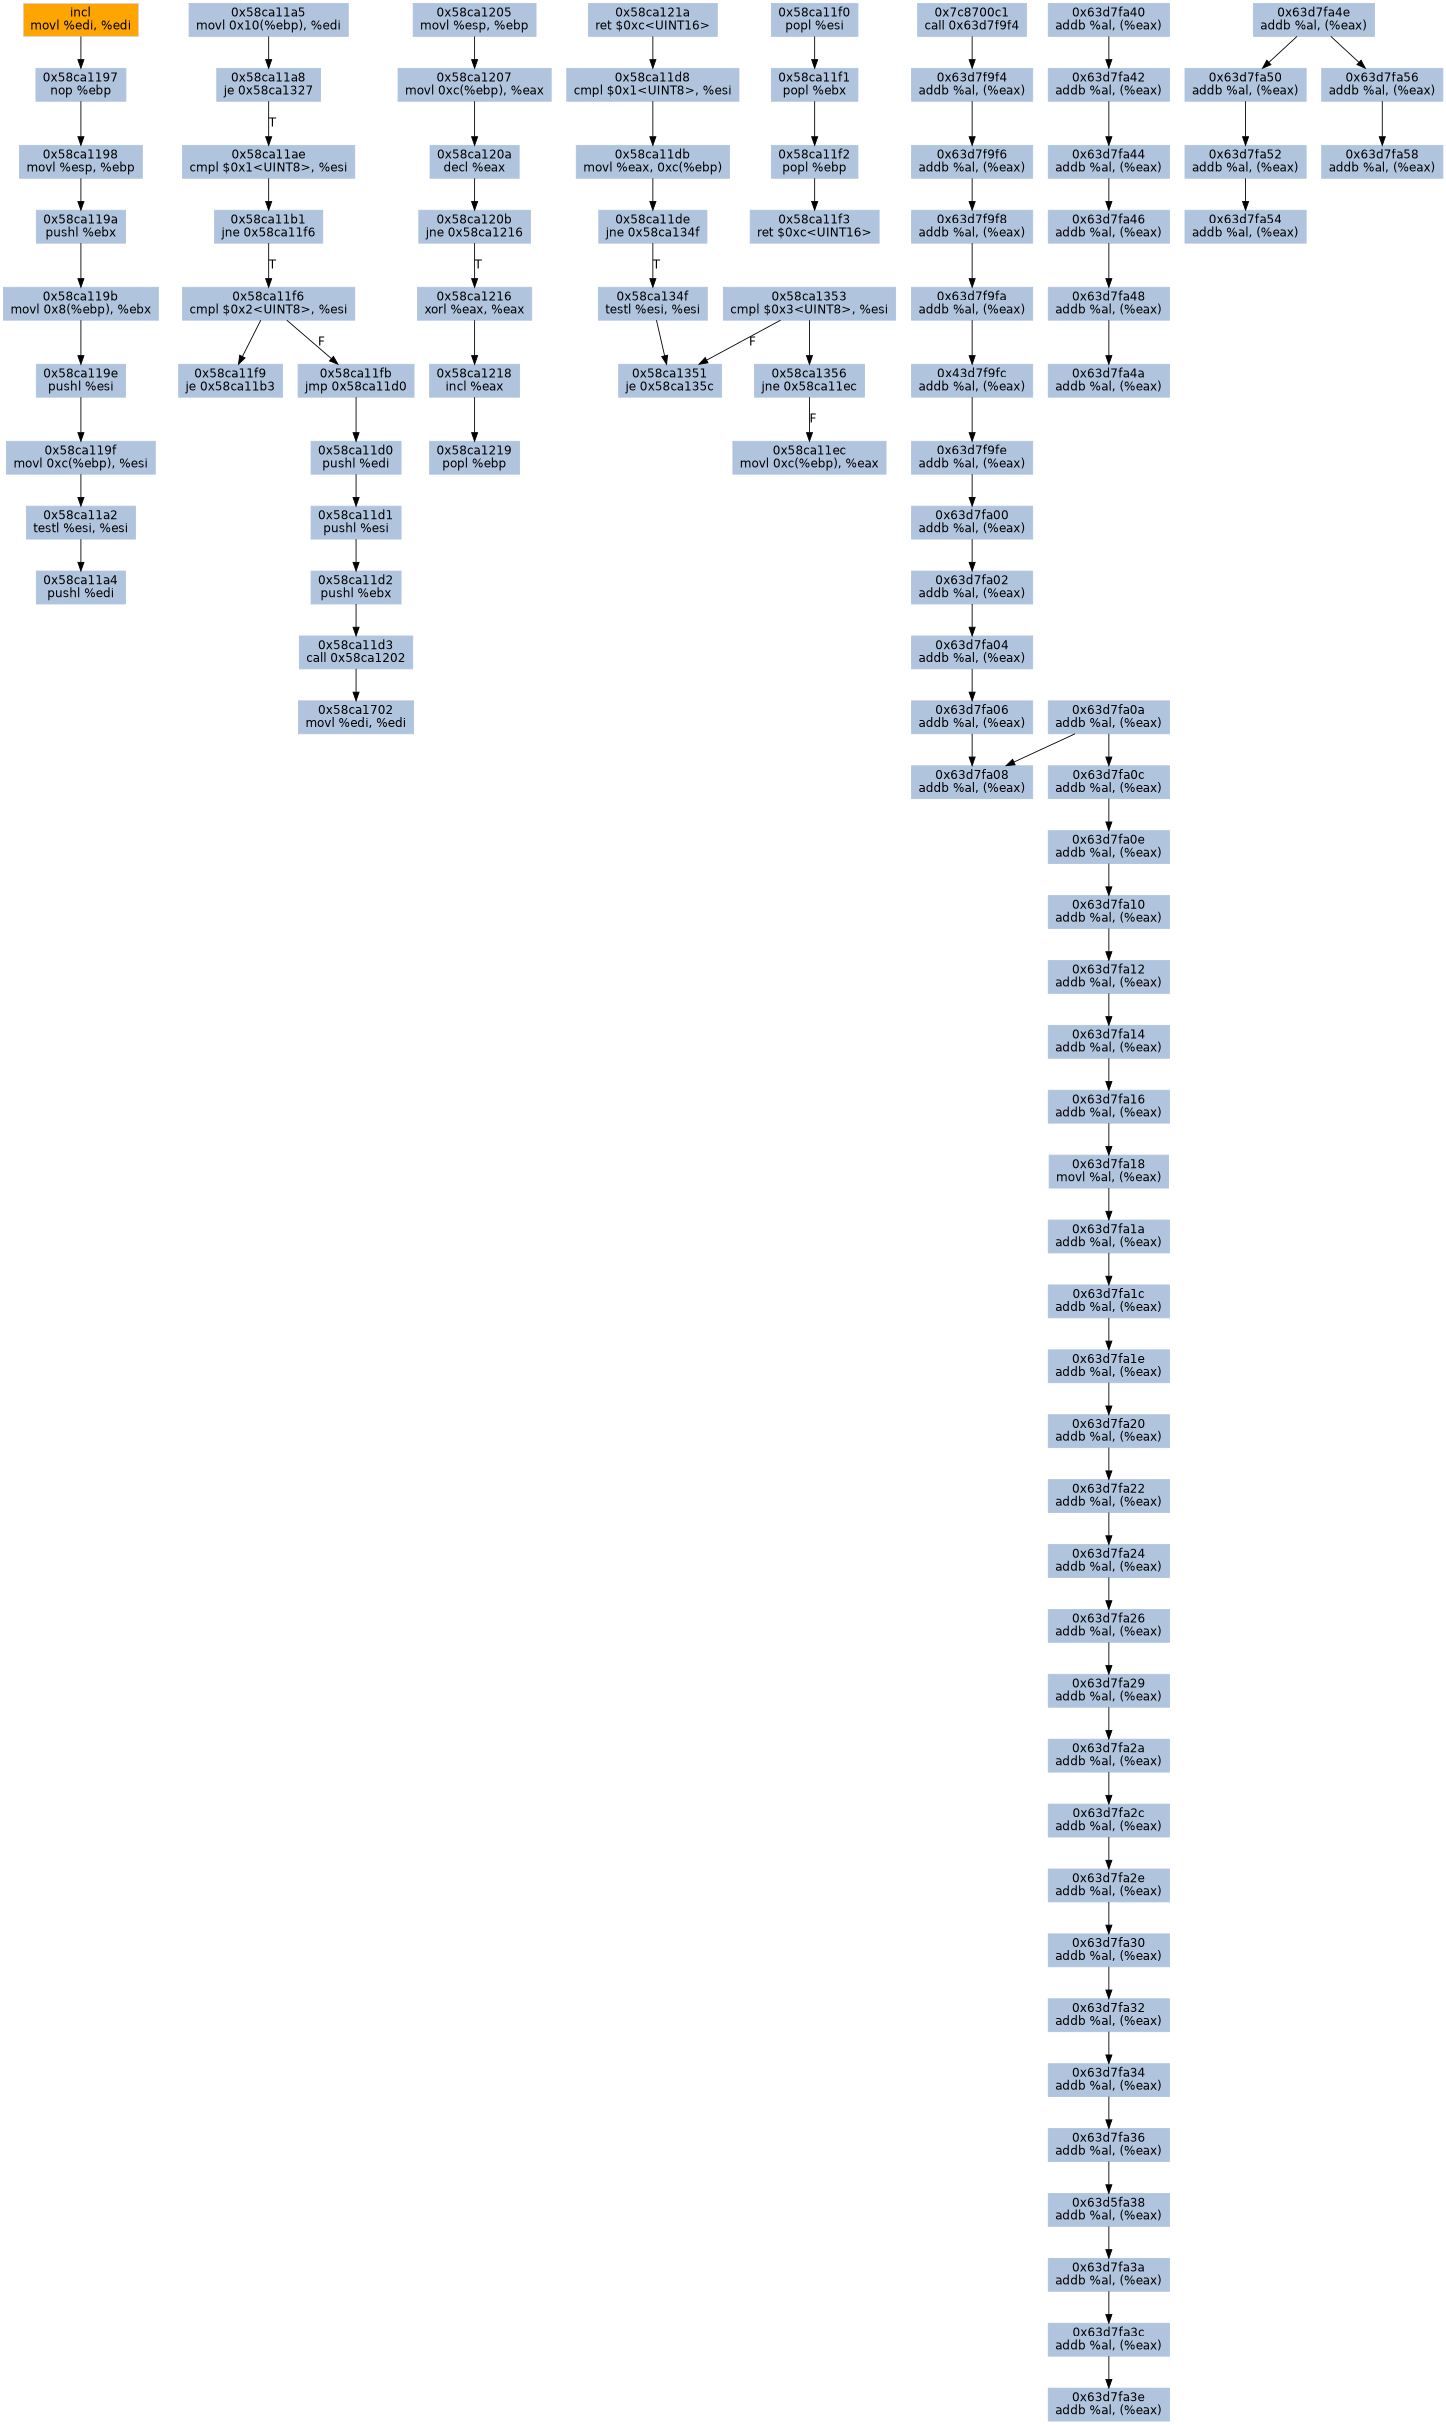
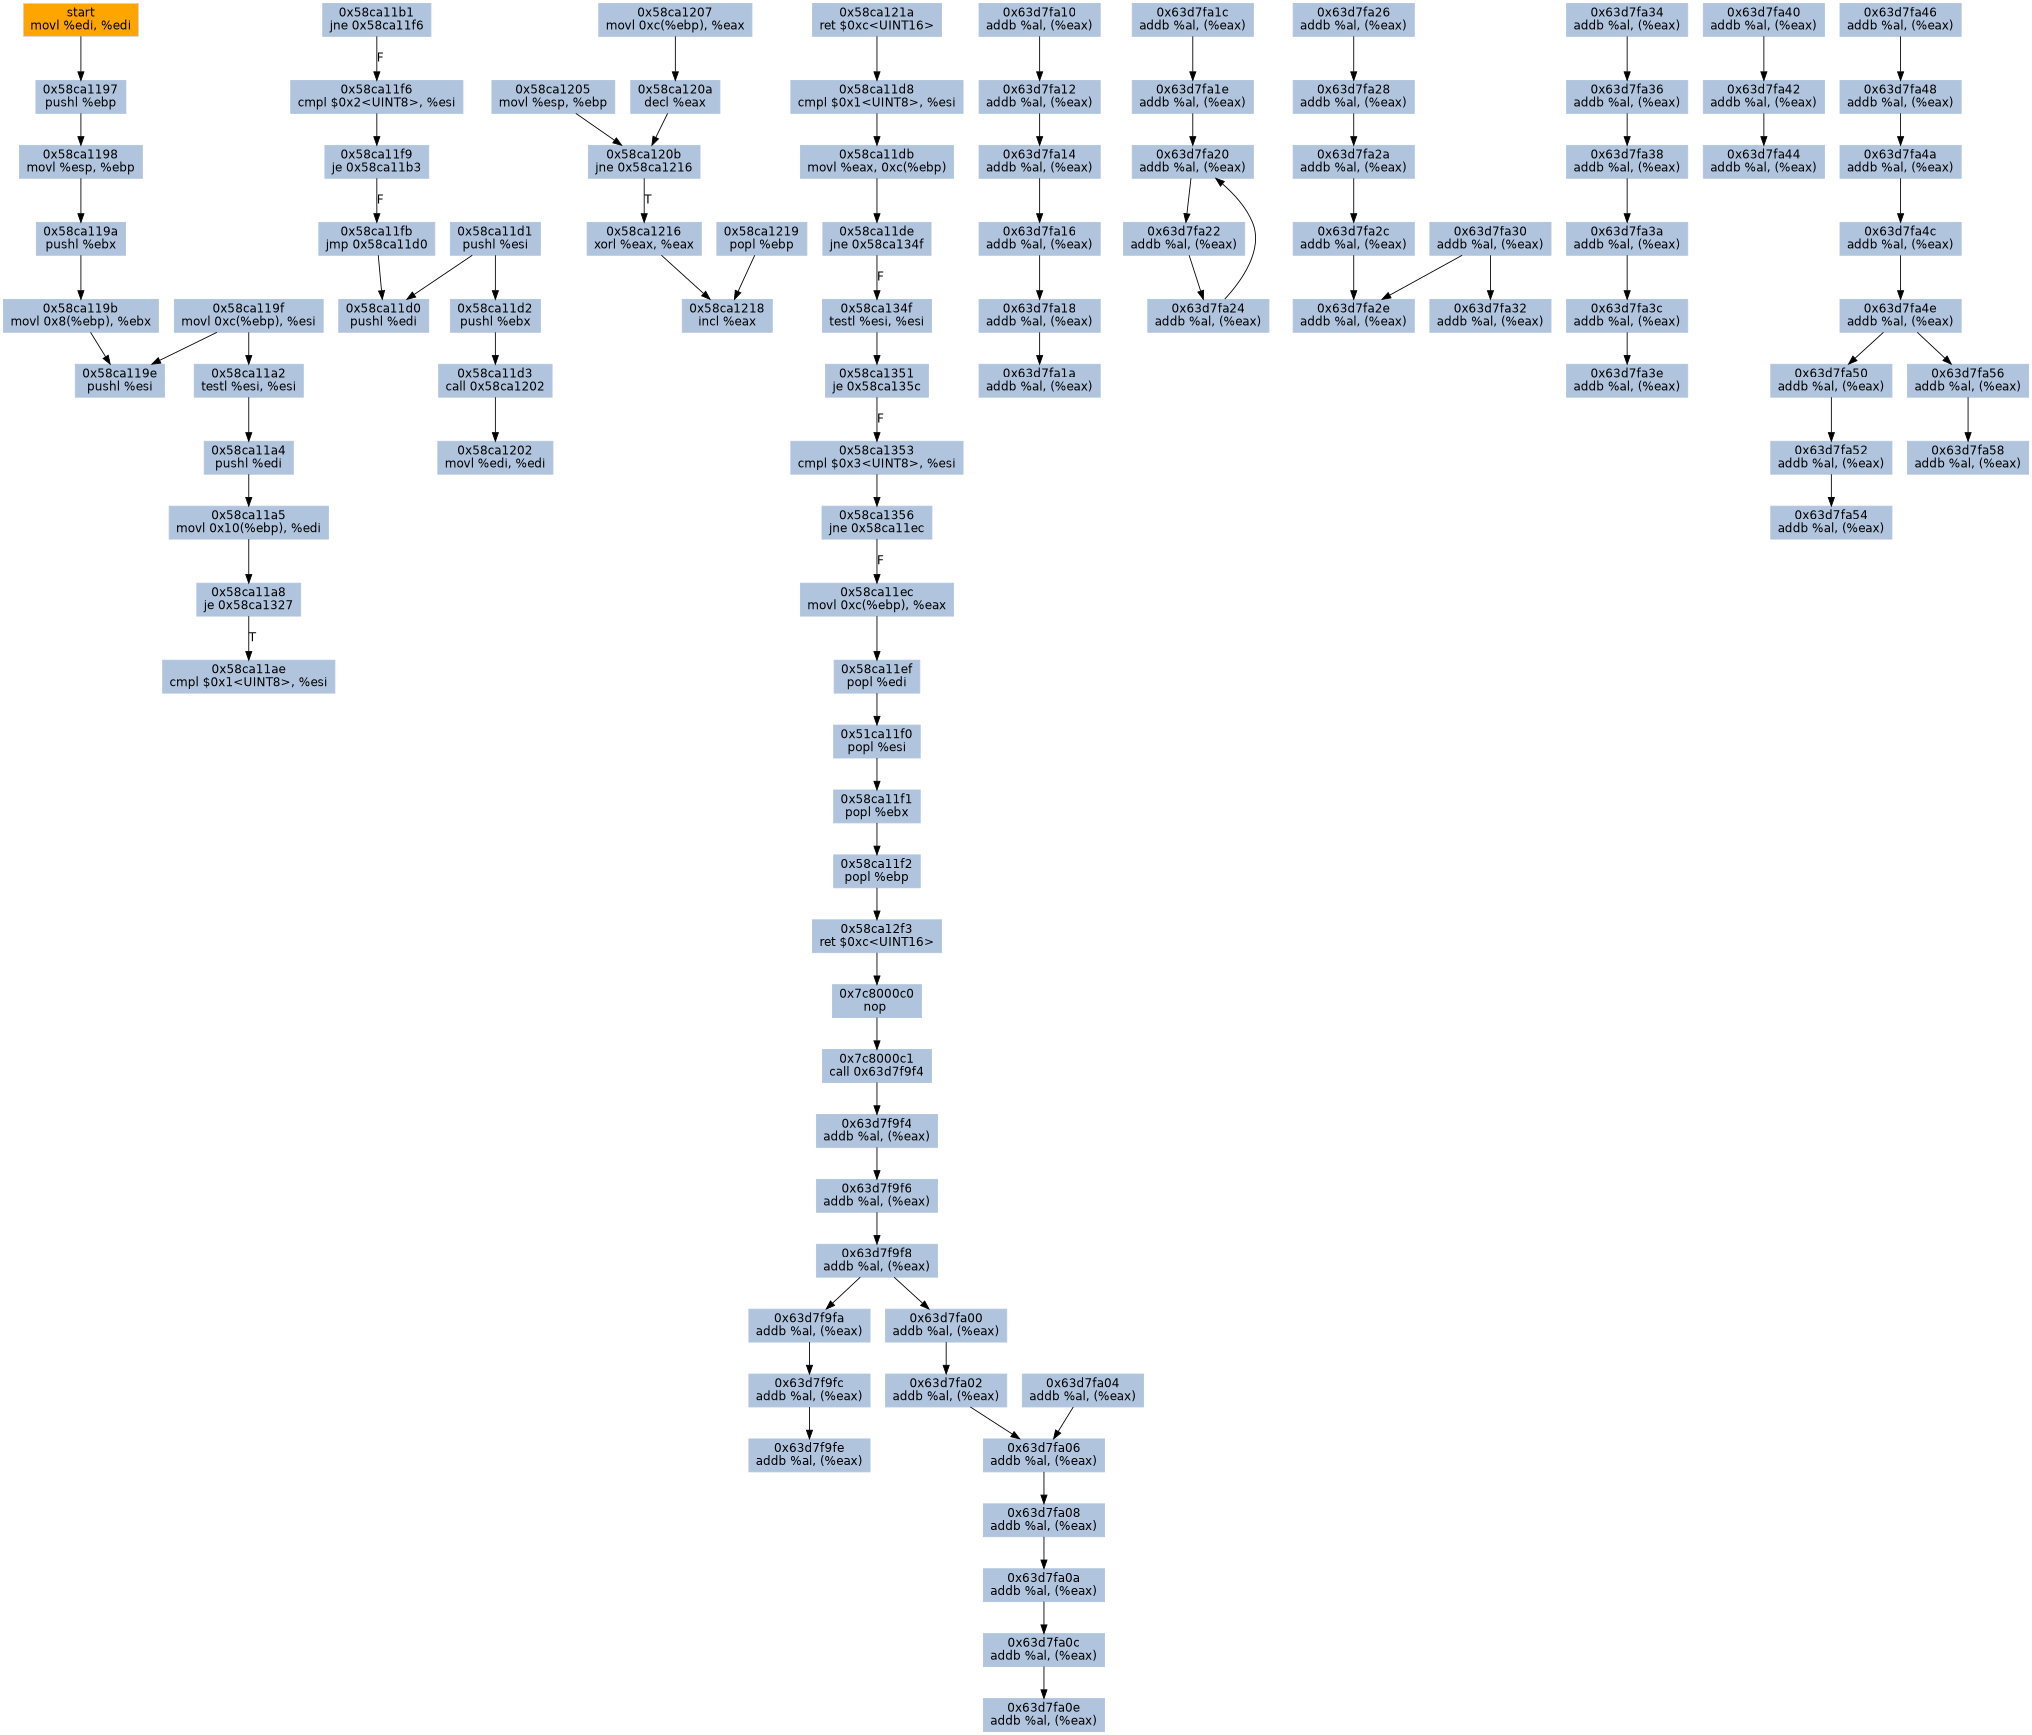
(81, 20) -> (81, 20)
(815, 20) -> (877, 742)
(972, 20) -> (877, 1066)
(475, 48) -> (595, 127)
(81, 85) -> (81, 97)
(269, 190) -> none
(1109, 190) -> none
(815, 227) -> (877, 936)
none -> (1901, 239)
(273, 265) -> (381, 58)
(657, 265) -> (881, 277)
(309, 339) -> (377, 196)
(744, 340) -> (877, 415)
(972, 381) -> (809, 1391)
(81, 415) -> (188, 346)
(475, 415) -> (746, 273)
none -> (249, 486)
(356, 486) -> (443, 275)
(972, 486) -> (908, 1290)
(972, 616) -> (991, 1421)
none -> (877, 677)
(356, 717) -> (495, 458)
(1044, 748) -> (1044, 1548)
(1109, 875) -> none
none -> (877, 1001)
(1109, 1172) -> (1040, 316)
(1109, 1265) -> none
(1109, 1589) -> (1255, 240)
(1109, 1691) -> (1354, 97)
(1109, 1914) -> (1426, 275)
(1109, 2043) -> none
(1109, 2210) -> (1627, 162)
